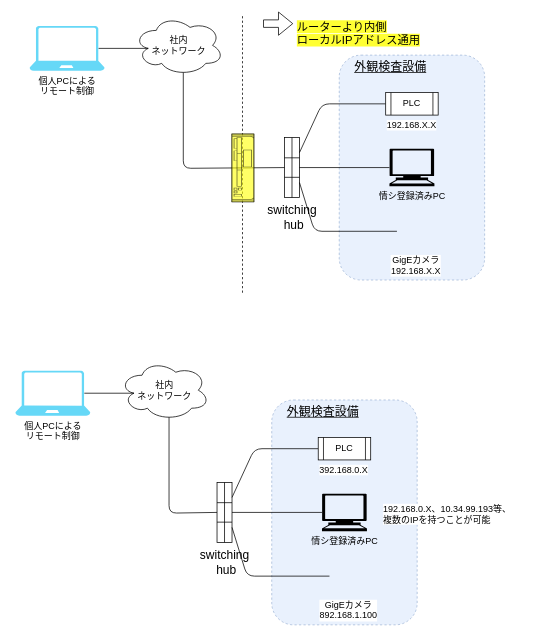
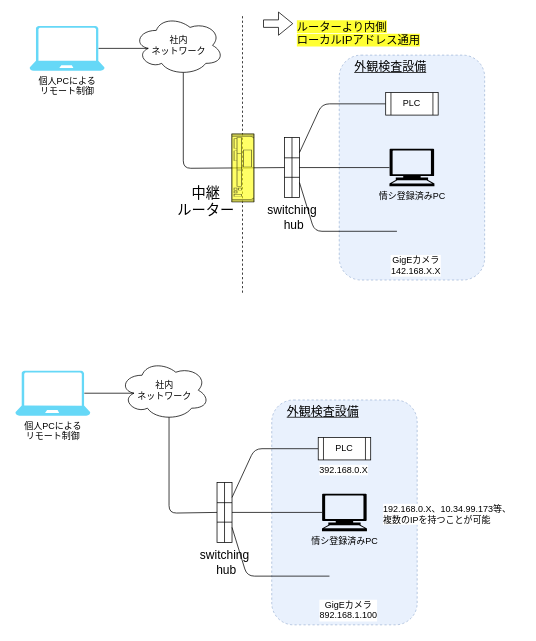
(420, 123) -> none
none -> (206, 202)
(416, 266) -> (416, 266)
(452, 515) -> (452, 515)
